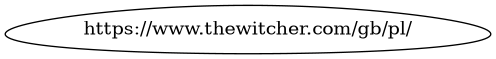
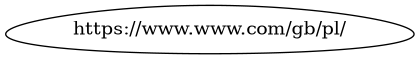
(248, 30) -> (210, 30)
